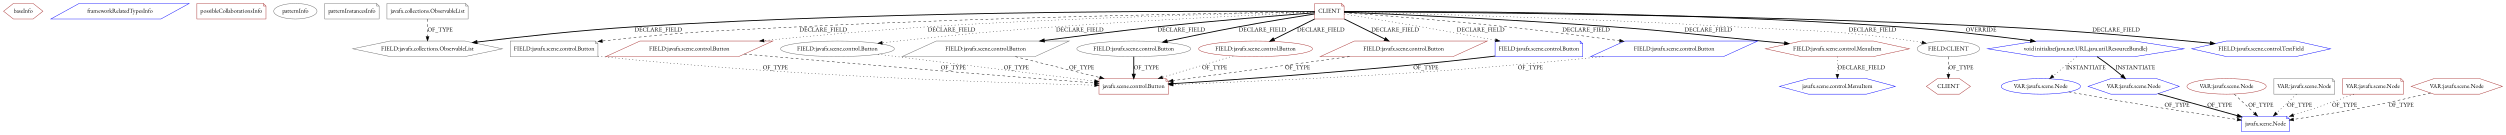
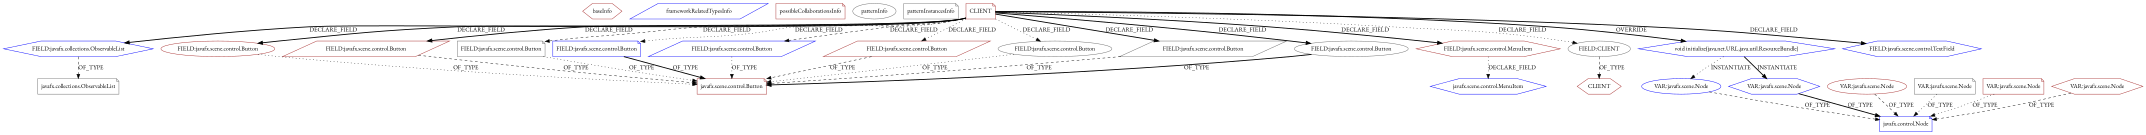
(428, 28) -> (78, 65)
(428, 49) -> (78, 49)
(2265, 124) -> (1906, 124)
